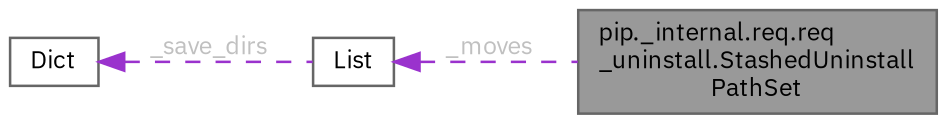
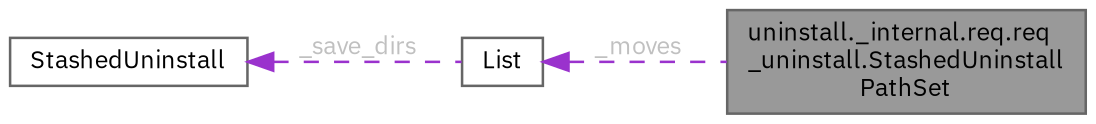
(54, 62) -> (129, 62)
(758, 62) -> (906, 62)
